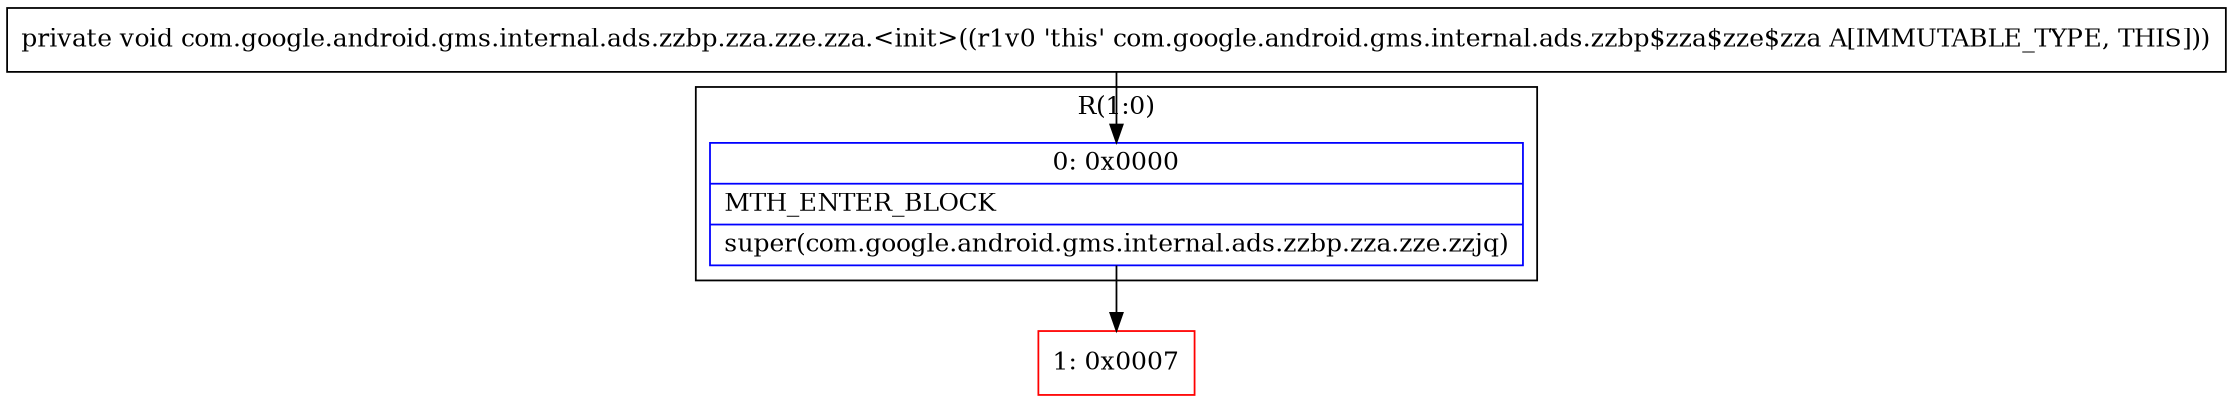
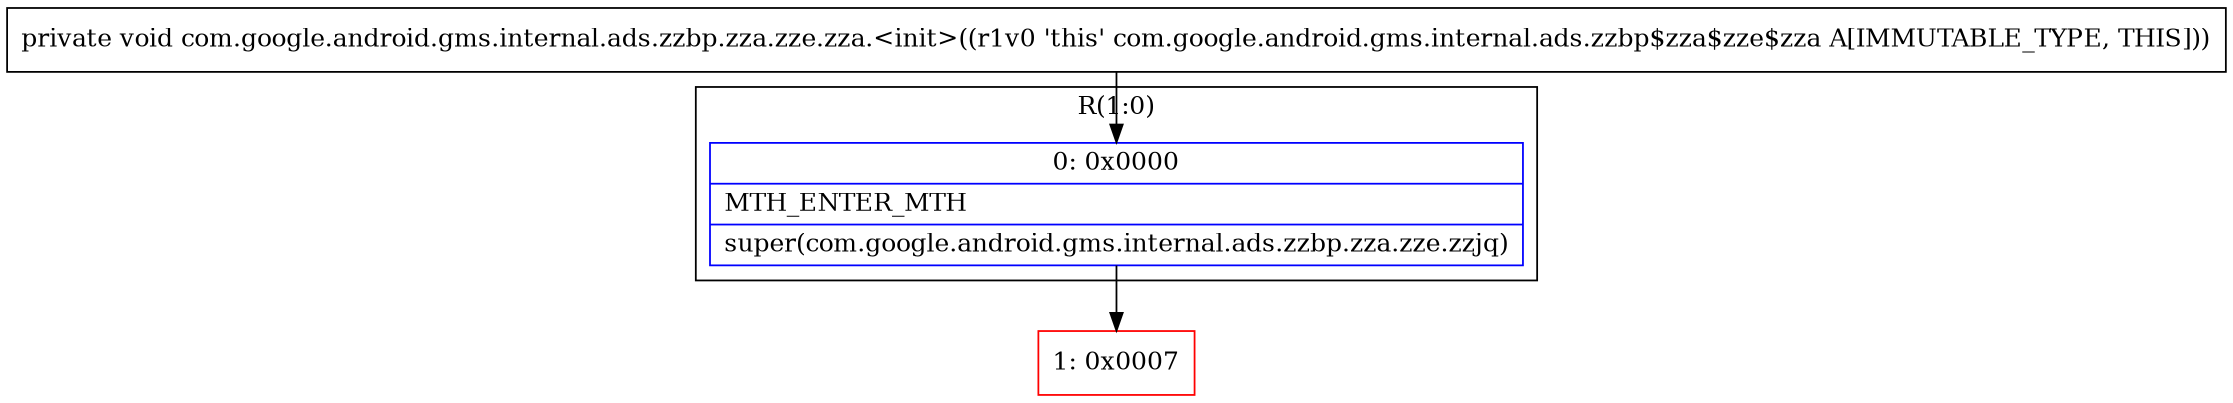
(861, 203) -> (846, 203)
